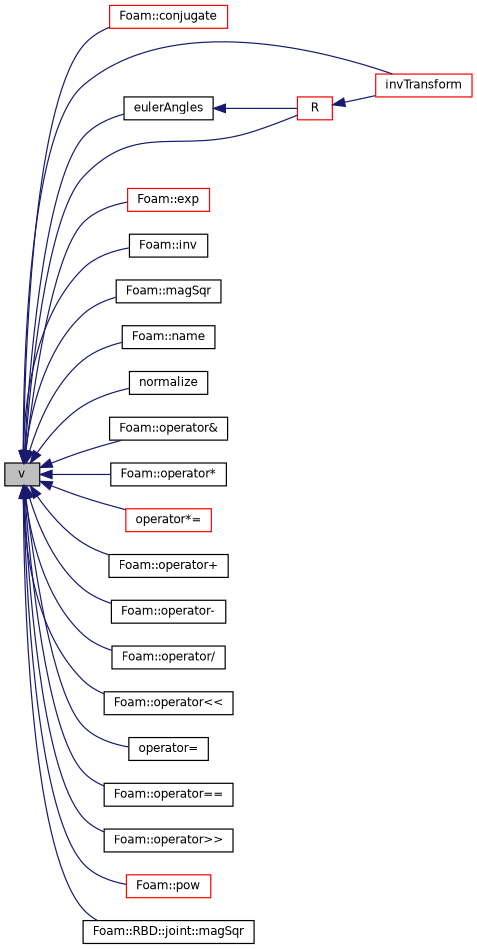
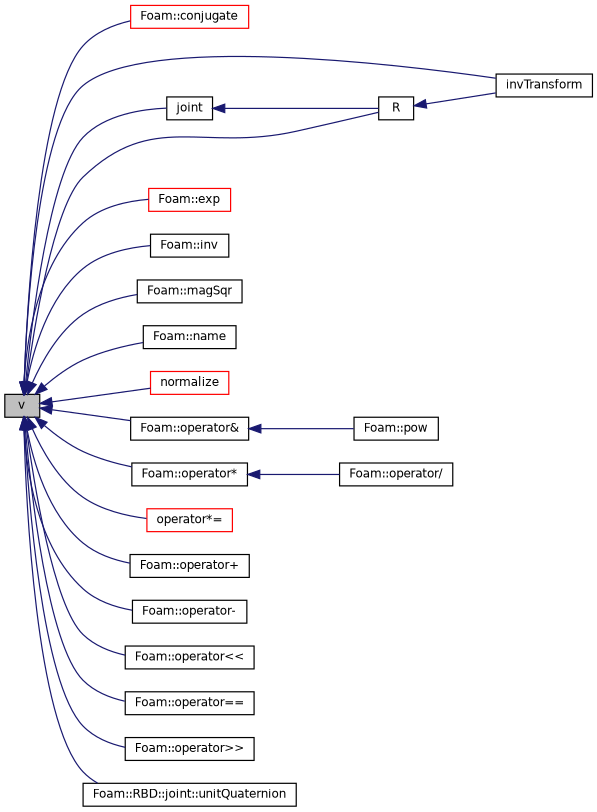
(424, 85) -> (544, 85)
(169, 108) -> (190, 108)
(315, 108) -> (396, 108)
(169, 383) -> (190, 383)
(50, 587) -> (300, 474)
(169, 749) -> none
(47, 761) -> (307, 429)
(169, 886) -> (396, 429)
(169, 932) -> (190, 795)
